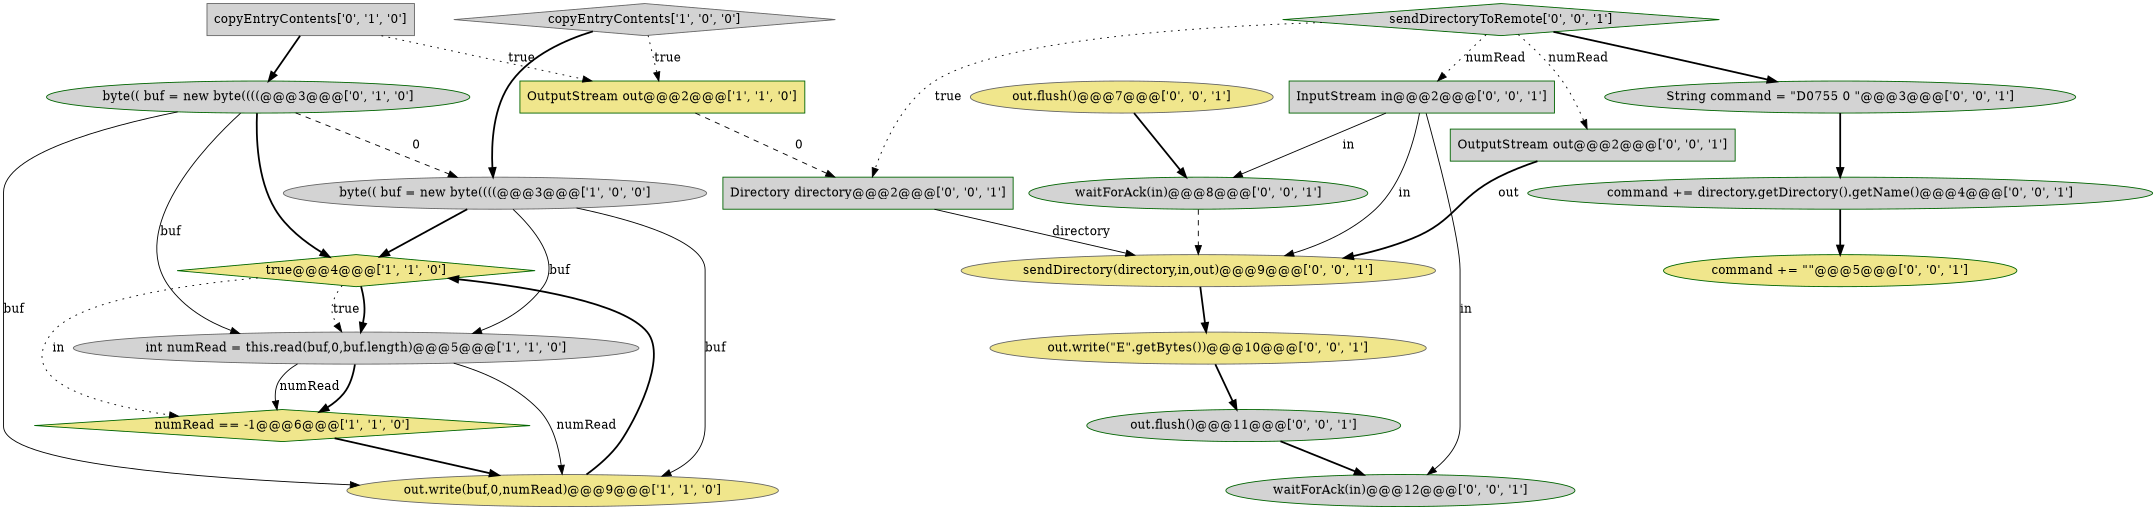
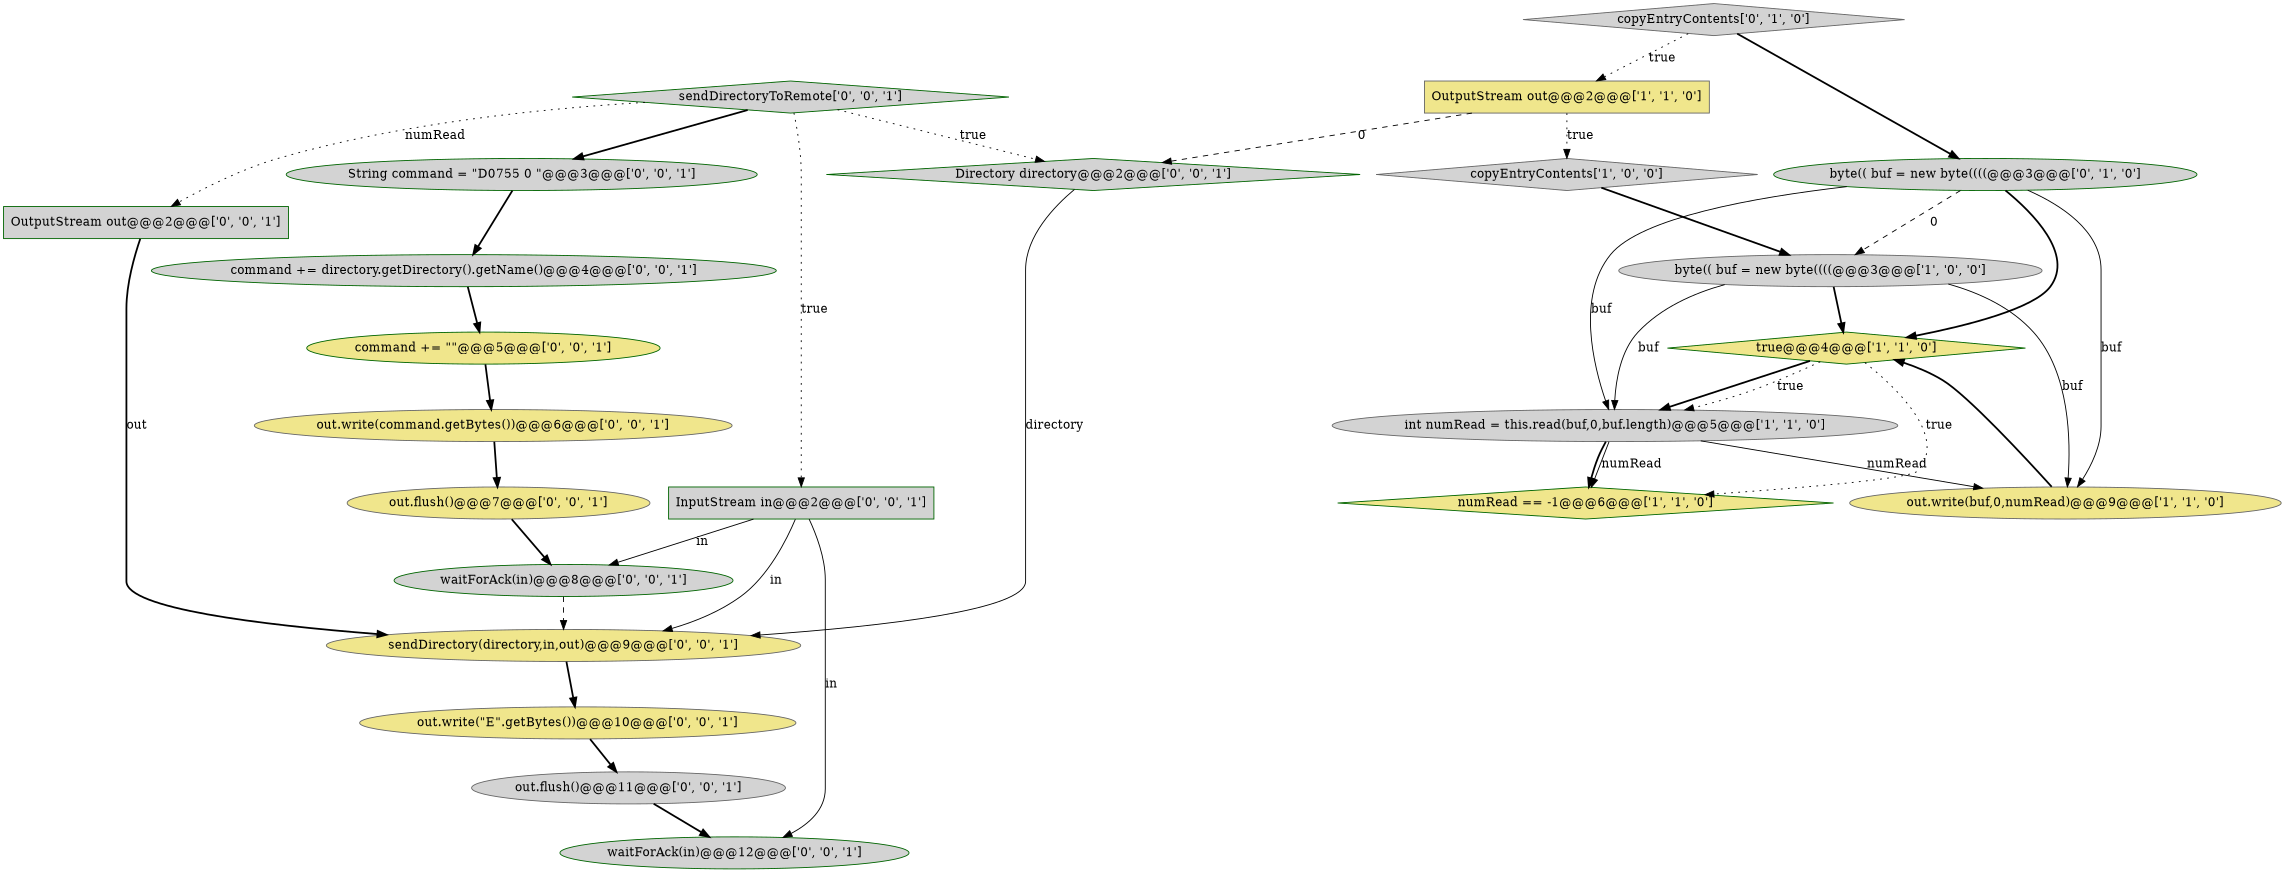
(311, 20) -> (1714, 20)
(652, 54) -> (1567, 131)
(1496, 58) -> (815, 309)
(662, 97) -> (1567, 97)
(868, 193) -> (1093, 174)
(59, 348) -> (1939, 426)
none -> (493, 426)
(1244, 426) -> (629, 788)
(412, 456) -> none
